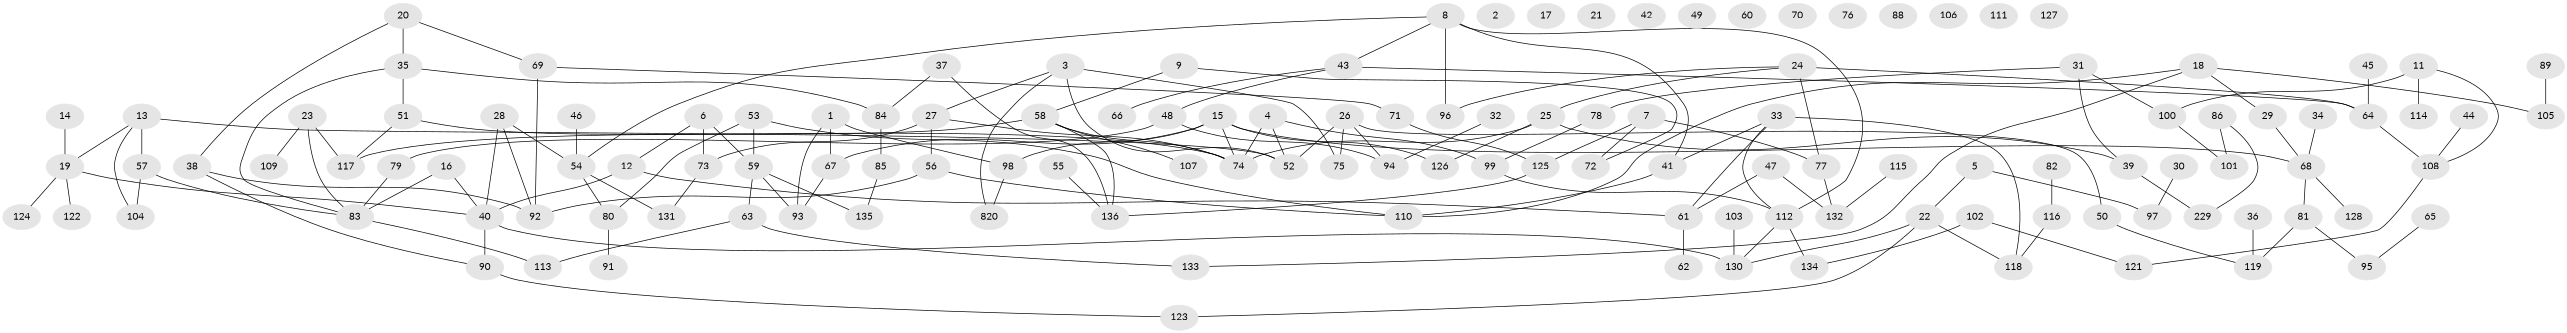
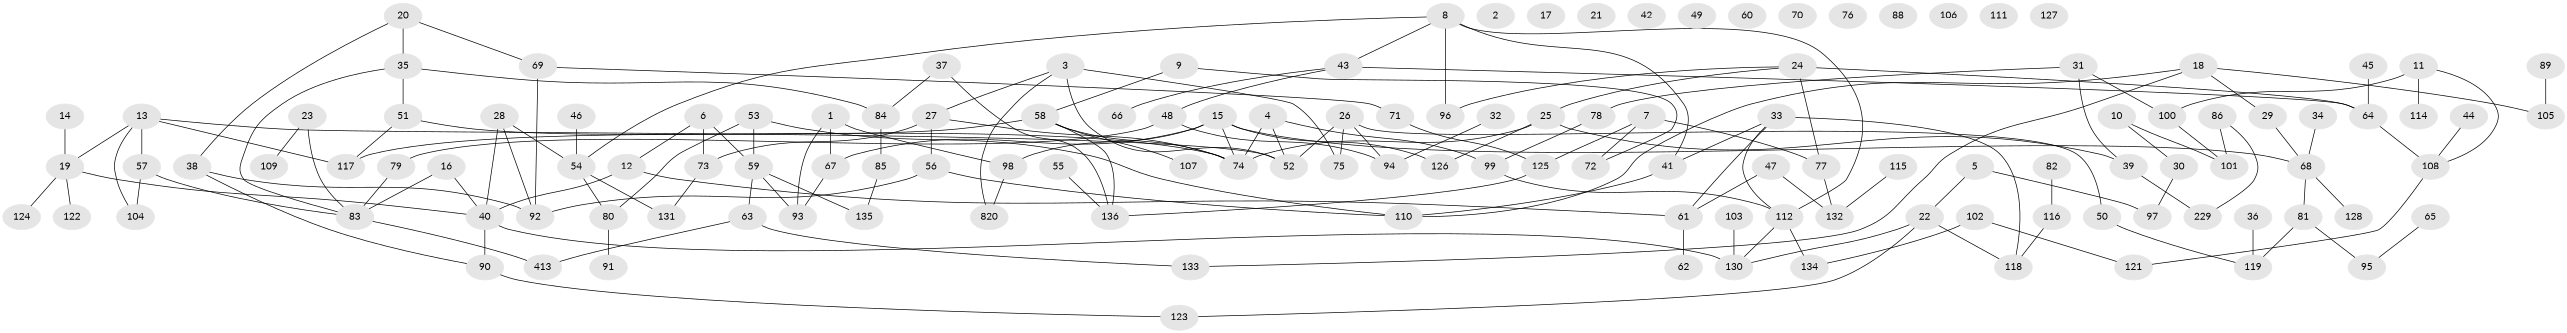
none -> (2117, 117)
(327, 142) -> (244, 142)
(543, 267) -> (543, 267)
